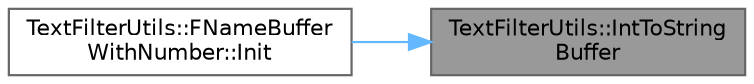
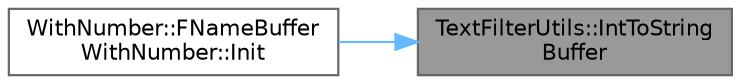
(180, 42) -> (174, 42)
